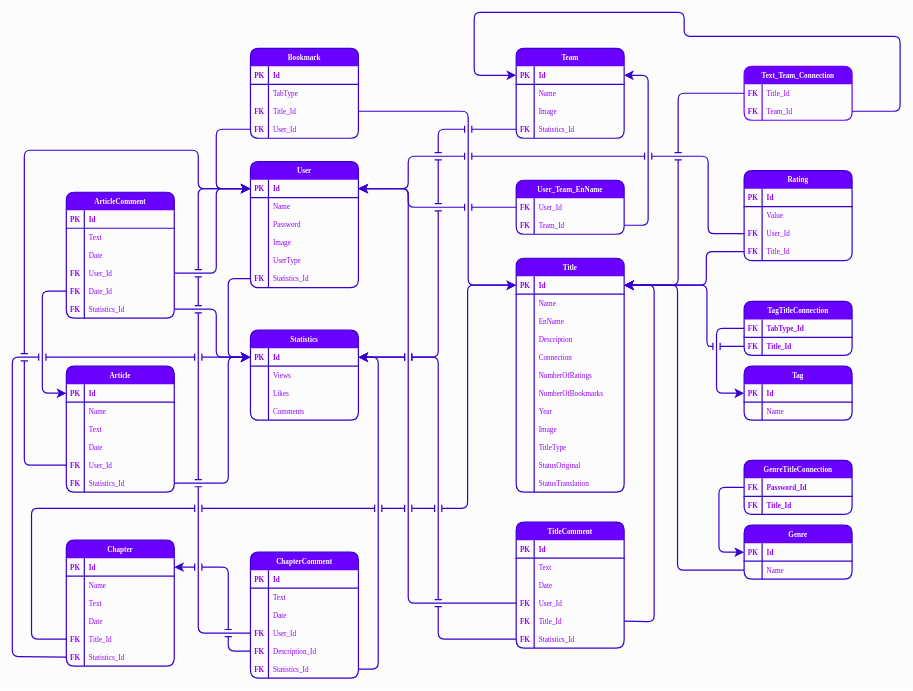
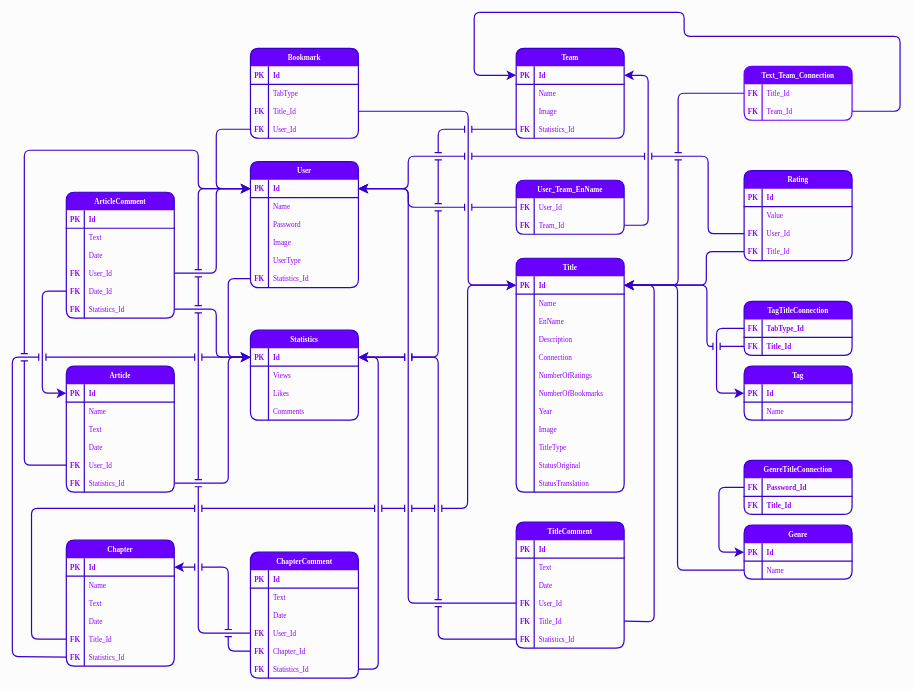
(299, 652) -> (293, 652)
